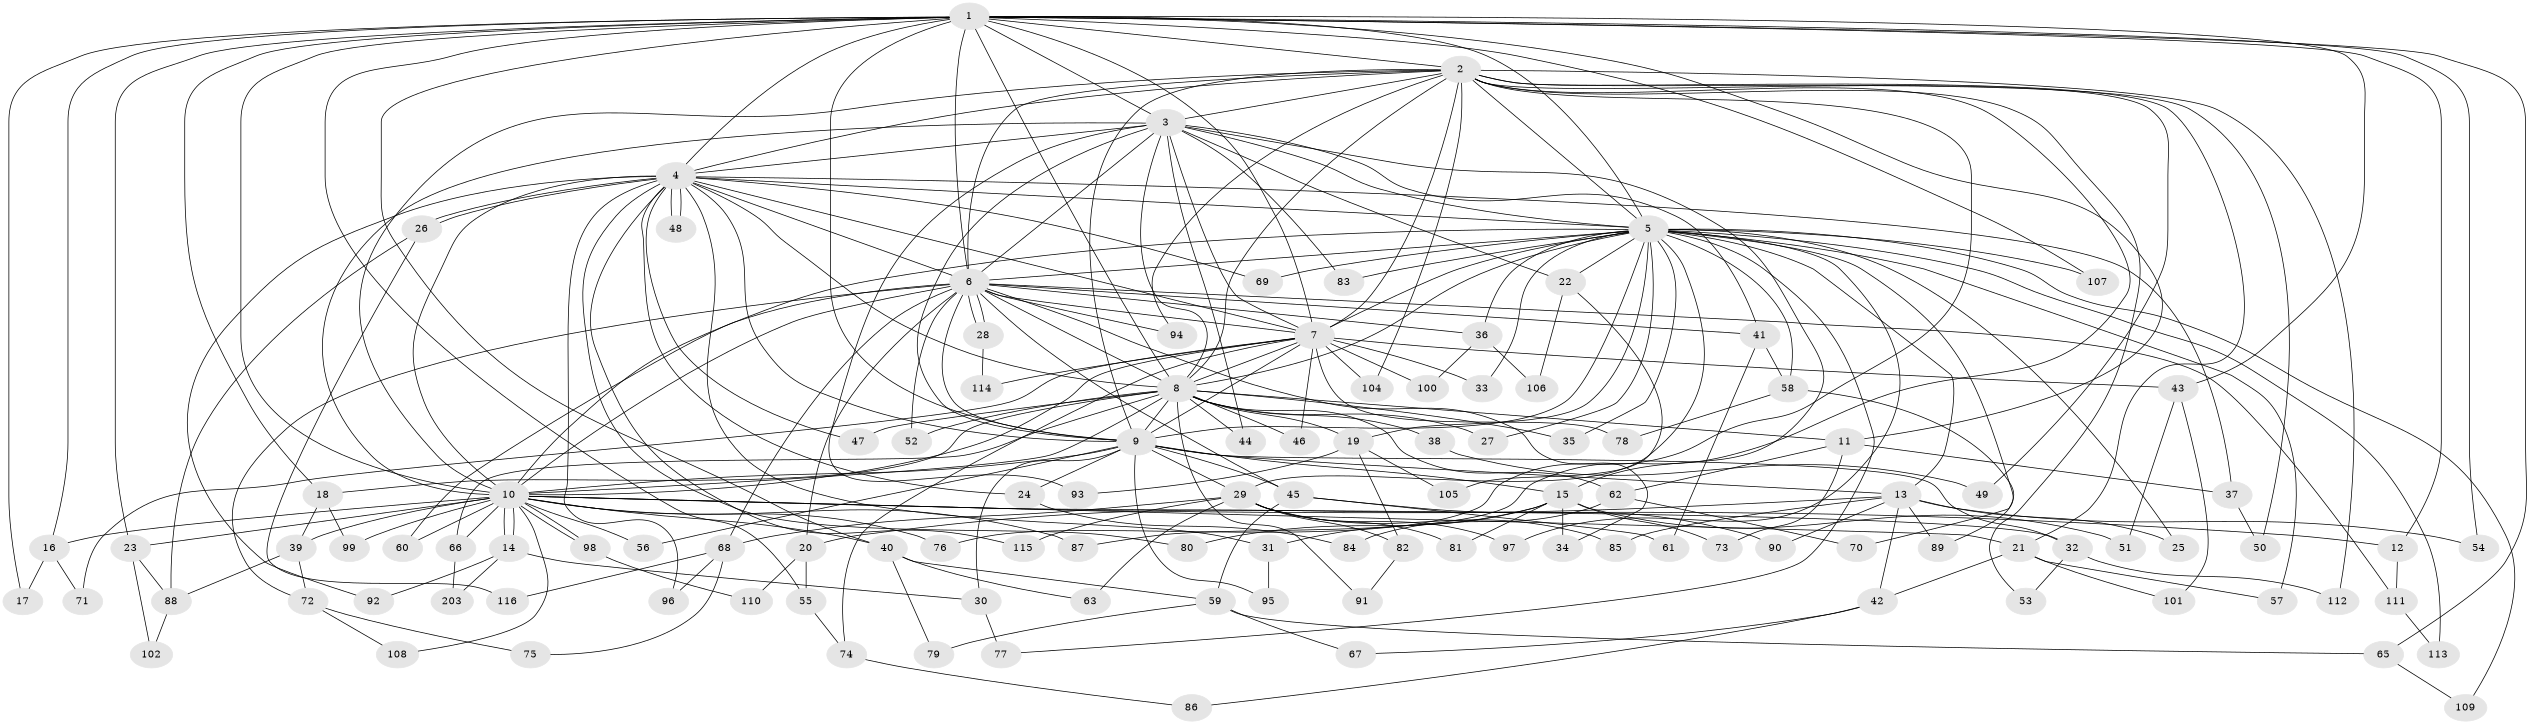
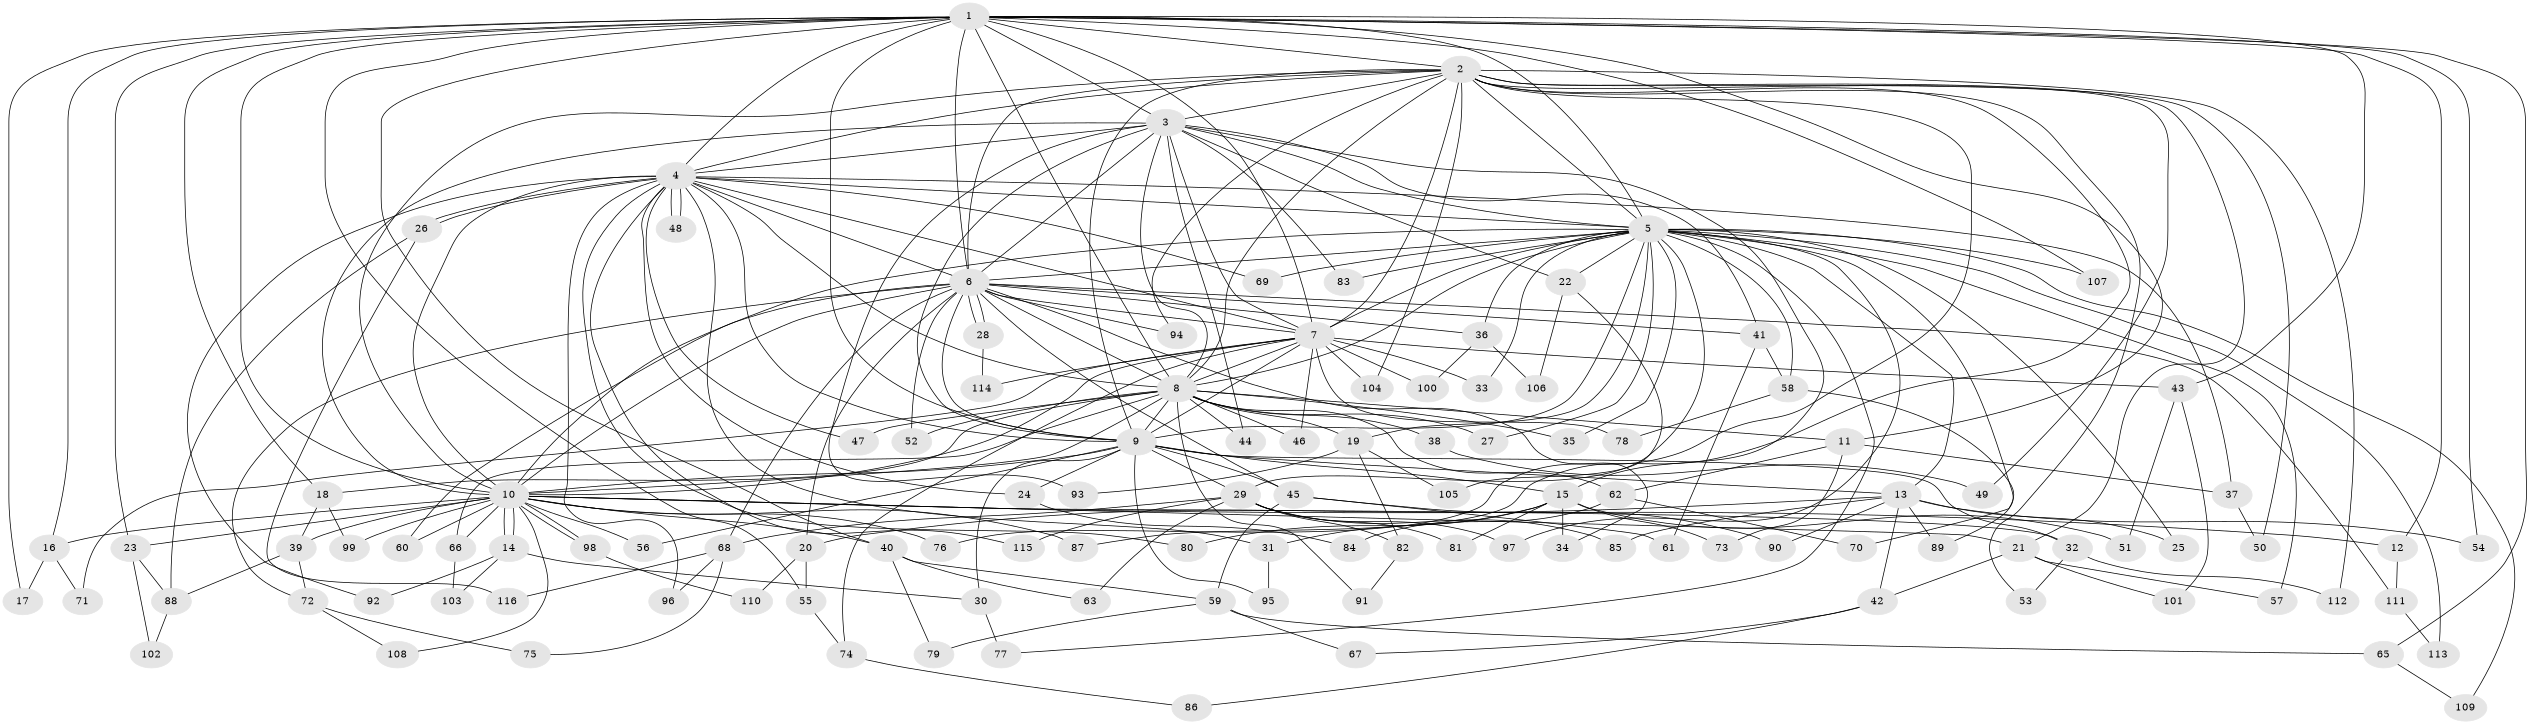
(452, 601) -> (452, 601)
